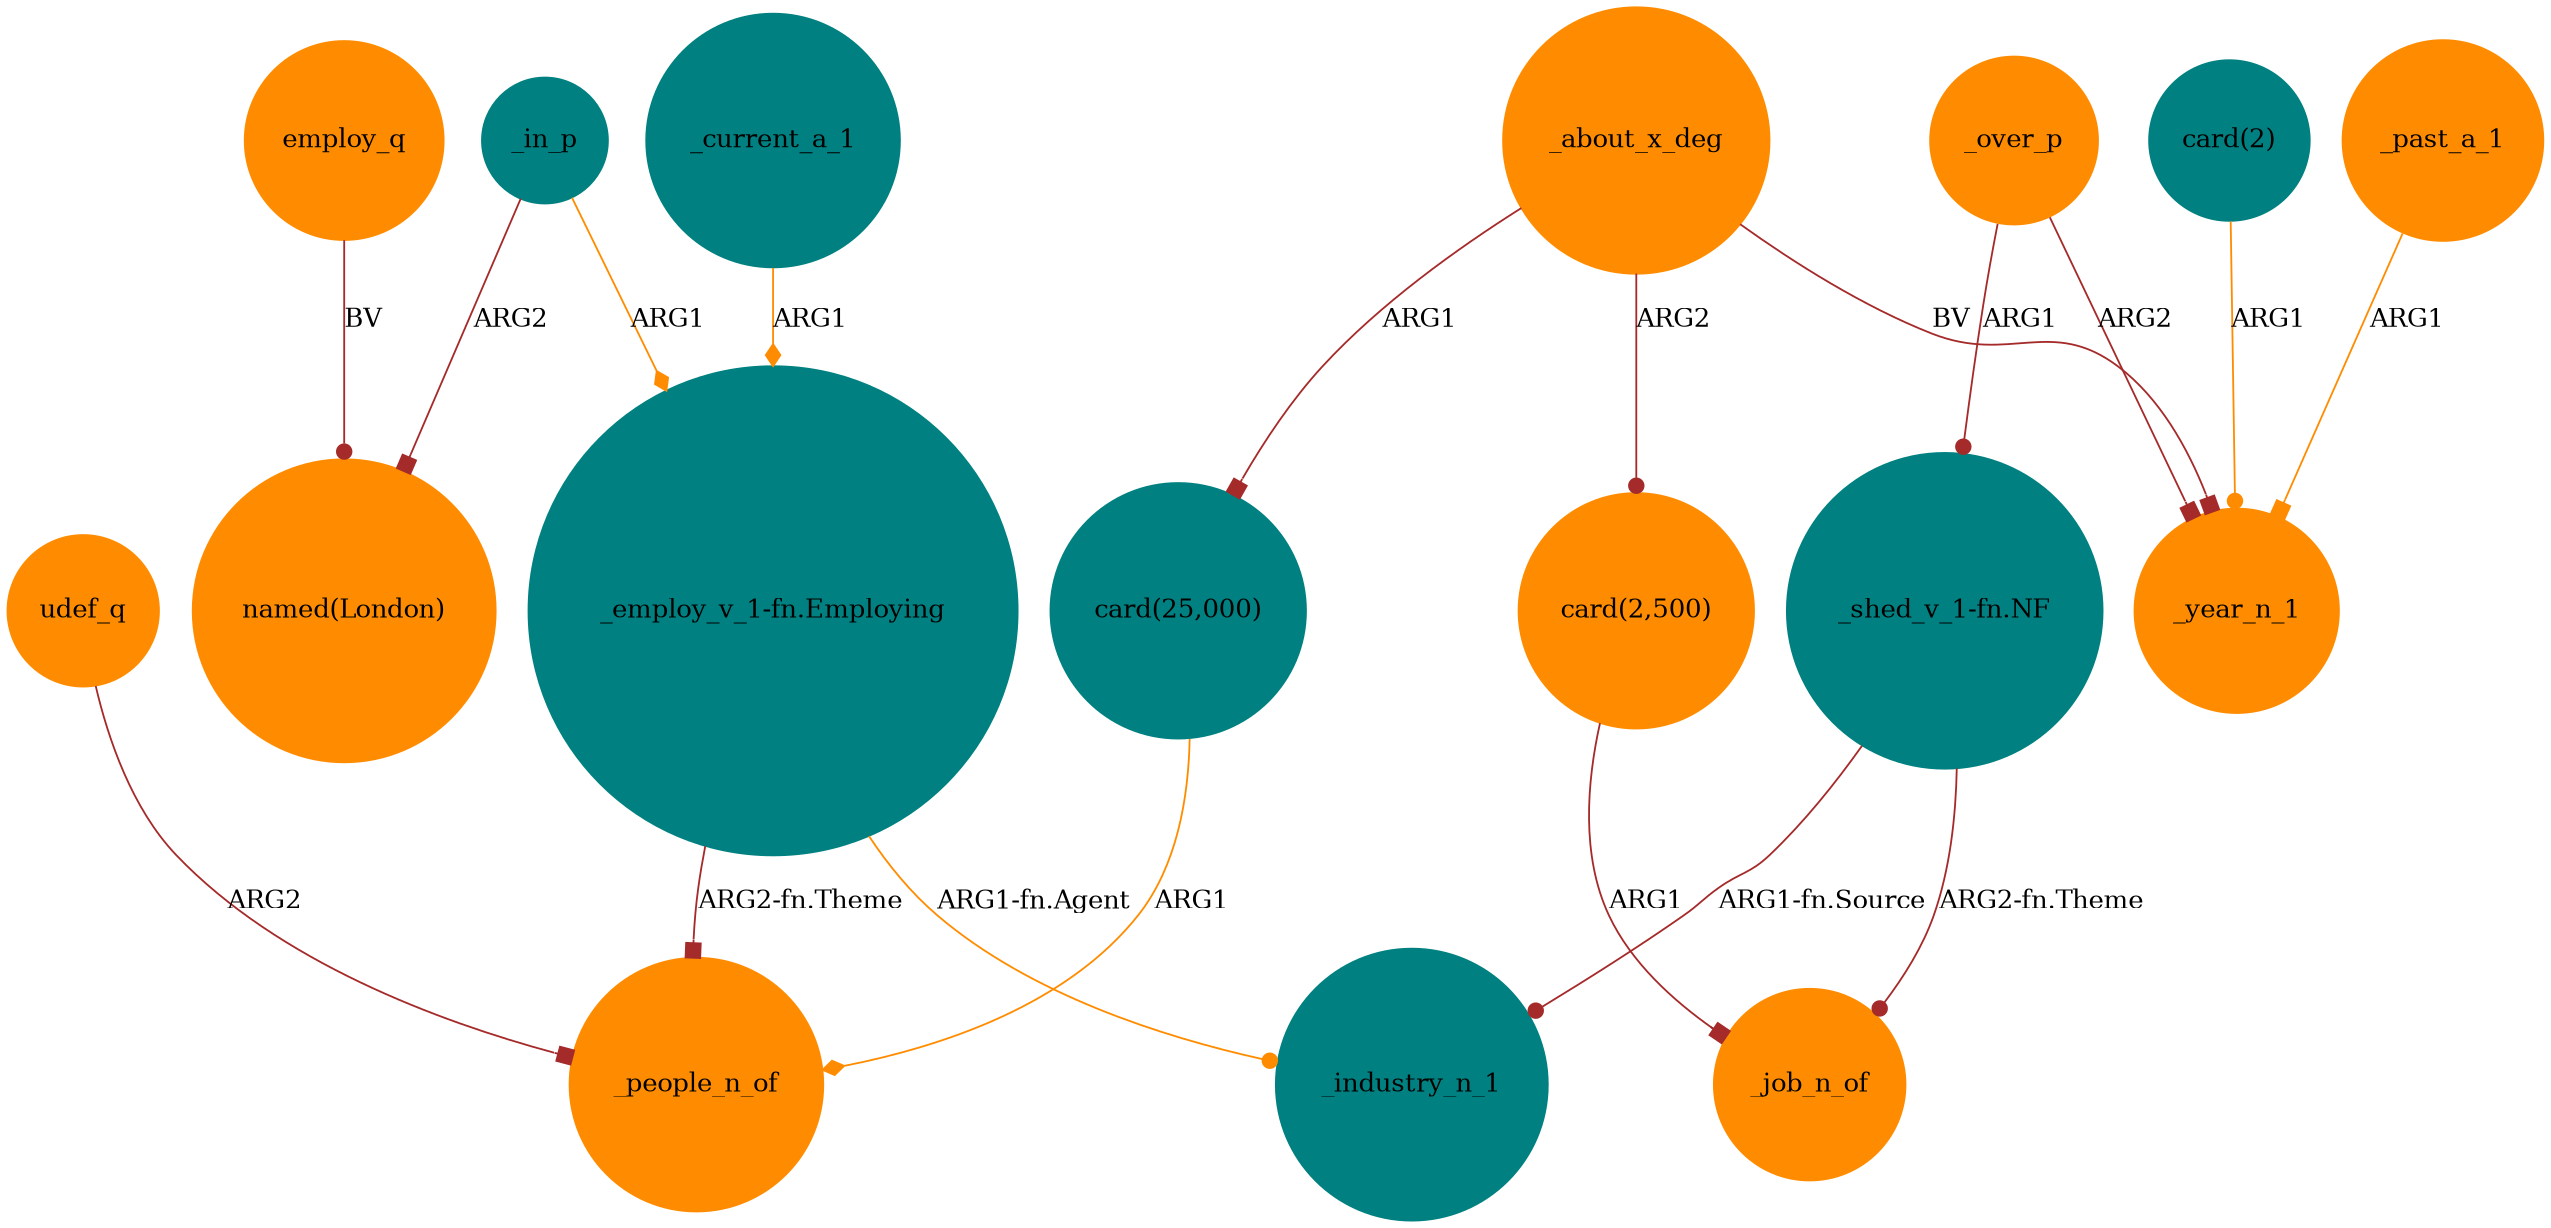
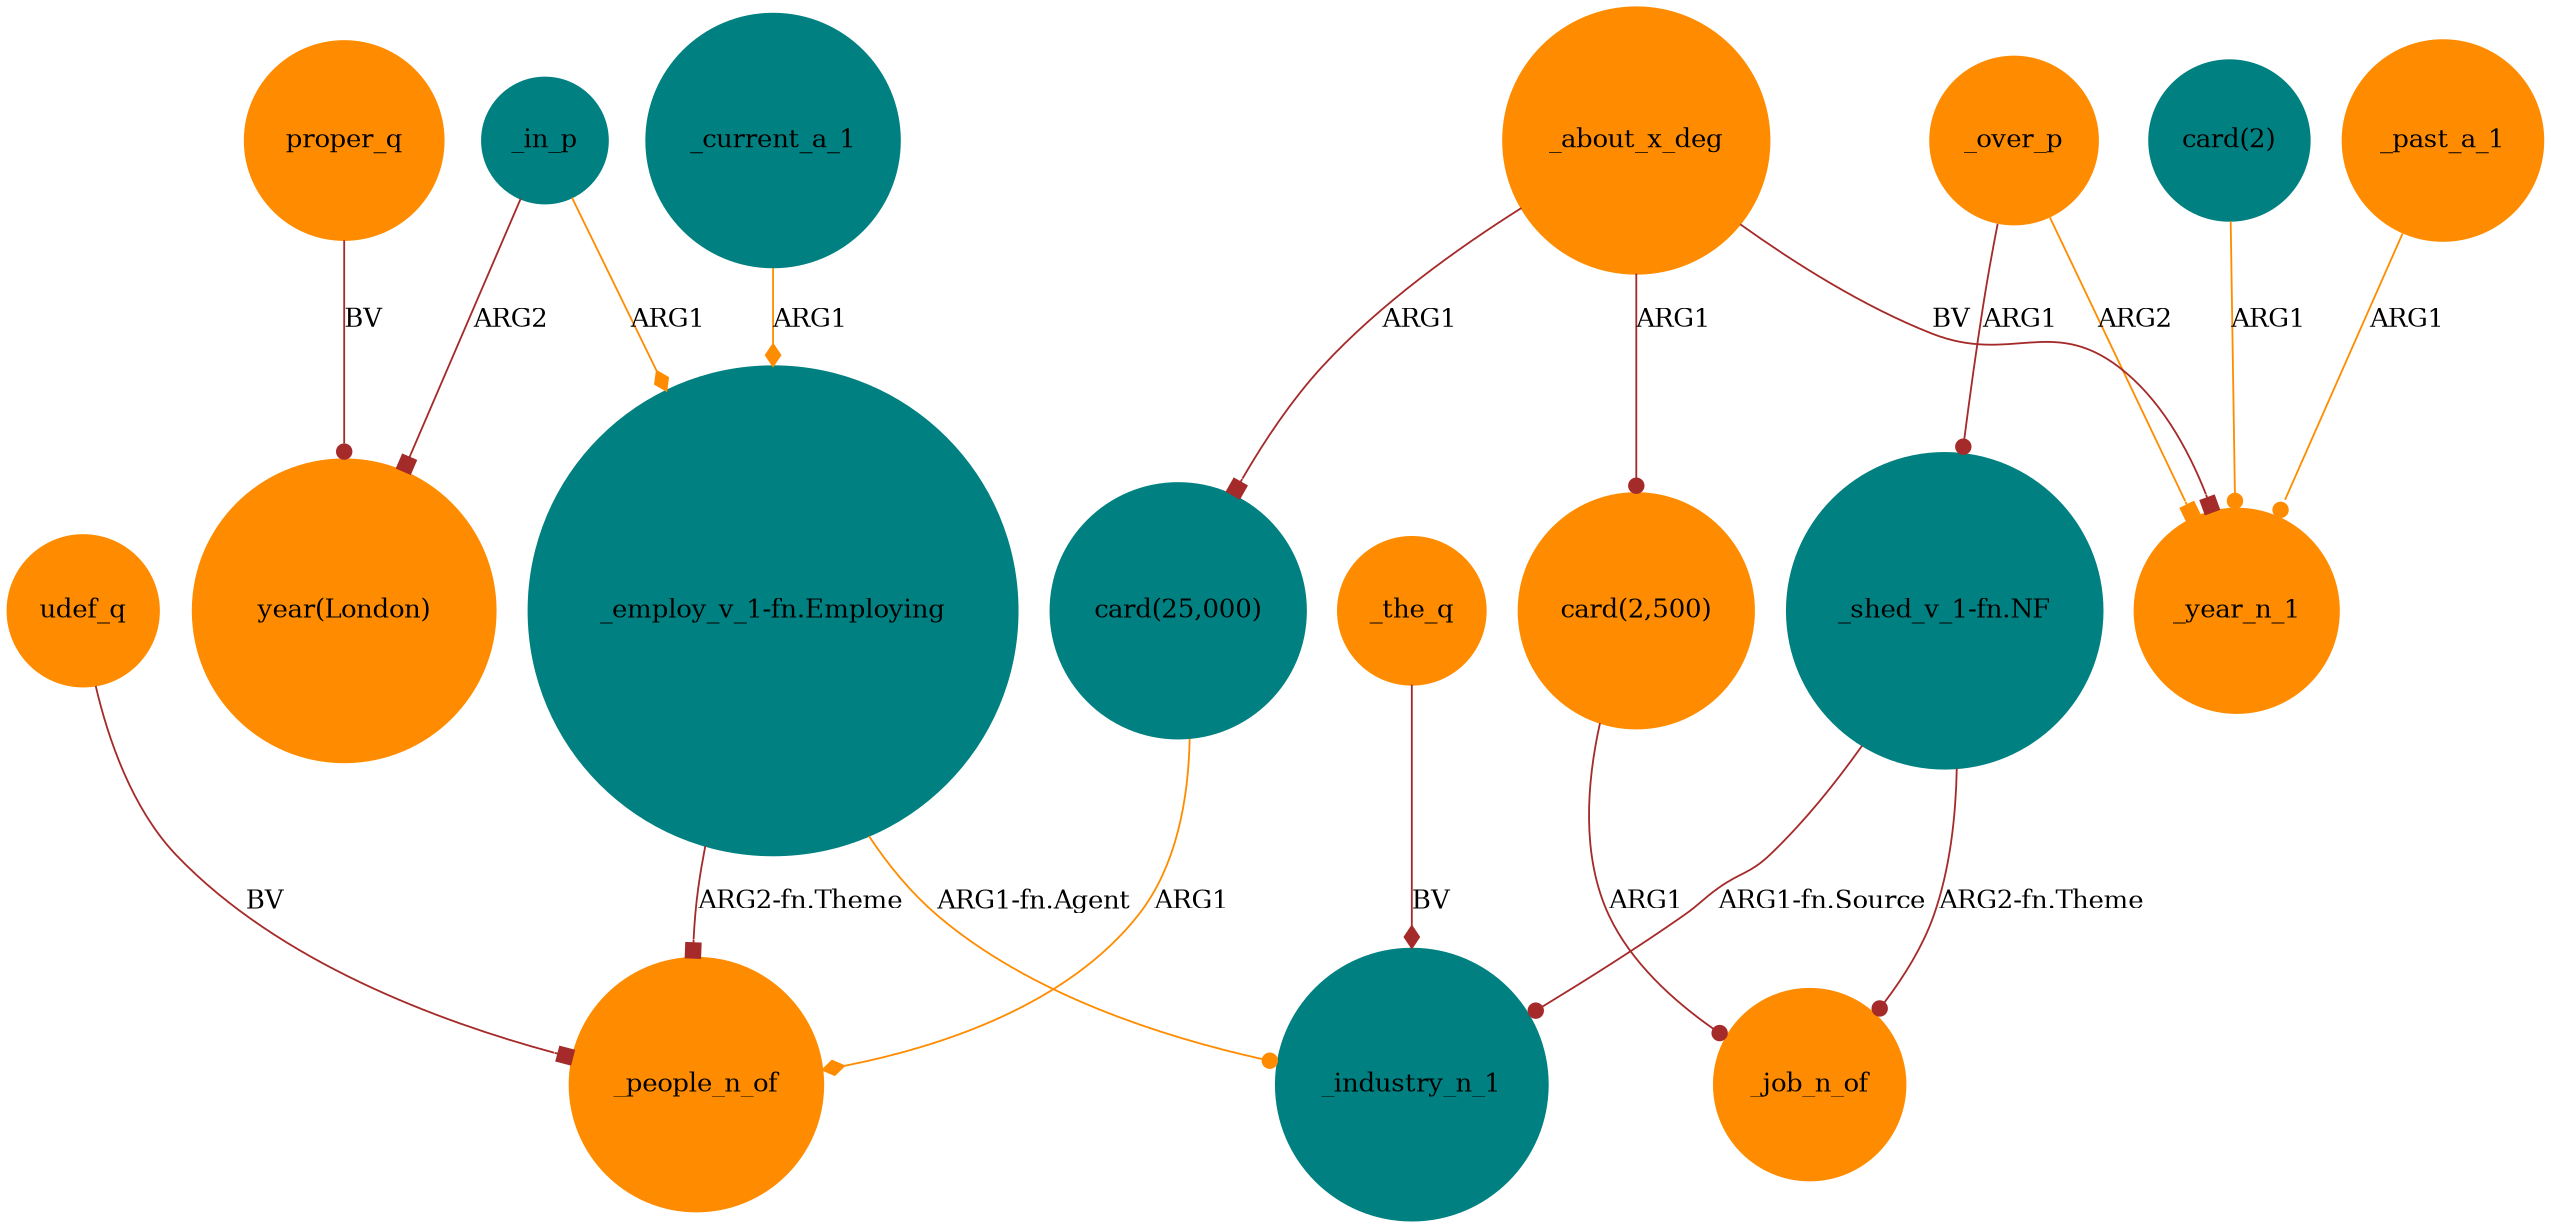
(344, 141) -> (344, 141)
(1674, 320) -> (1674, 320)
(2111, 345) -> (2111, 345)
(2344, 367) -> (2344, 367)
(344, 611) -> (344, 611)
none -> (1412, 611)
(1602, 897) -> (1602, 897)
(265, 902) -> (265, 902)
